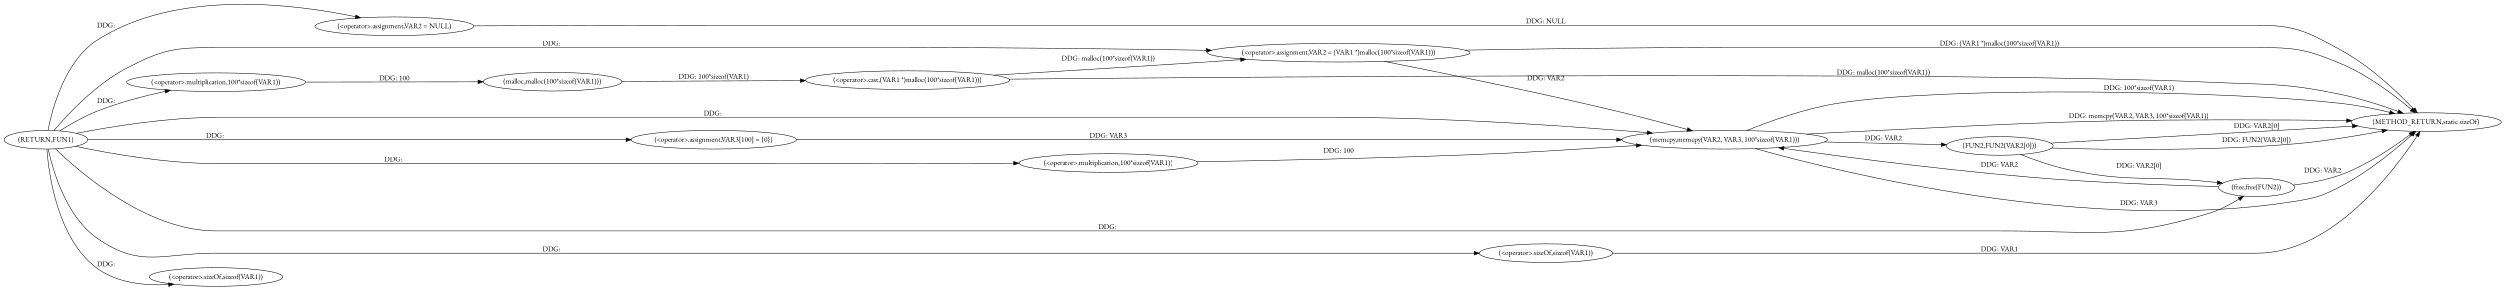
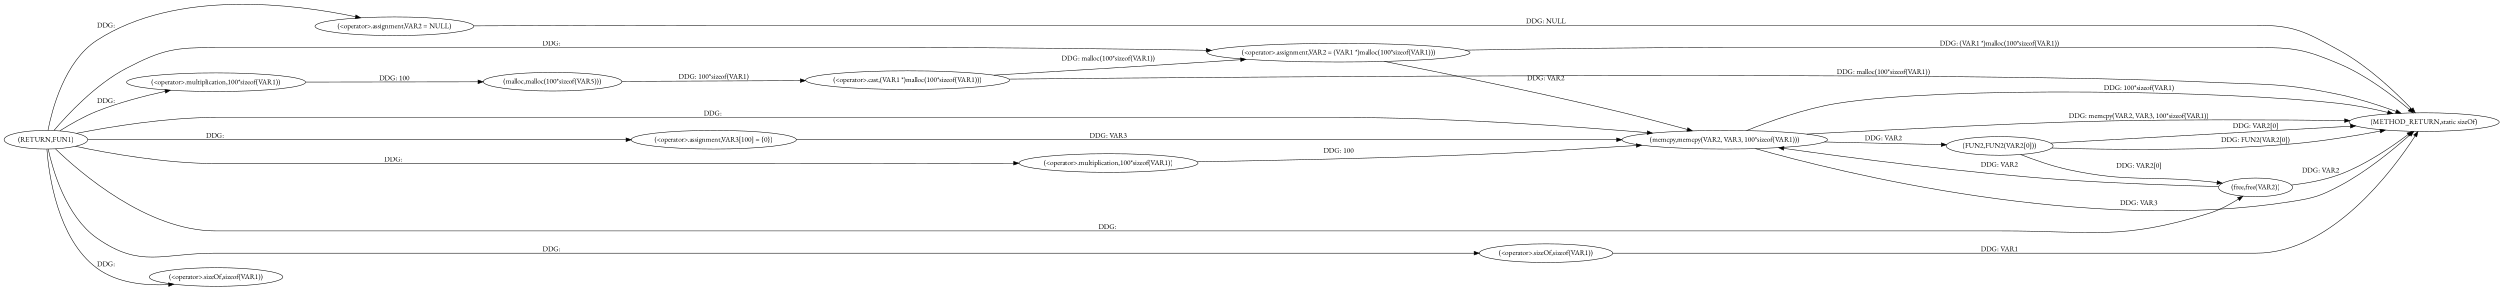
(553, 82) -> (553, 82)
(2257, 187) -> (2256, 187)
